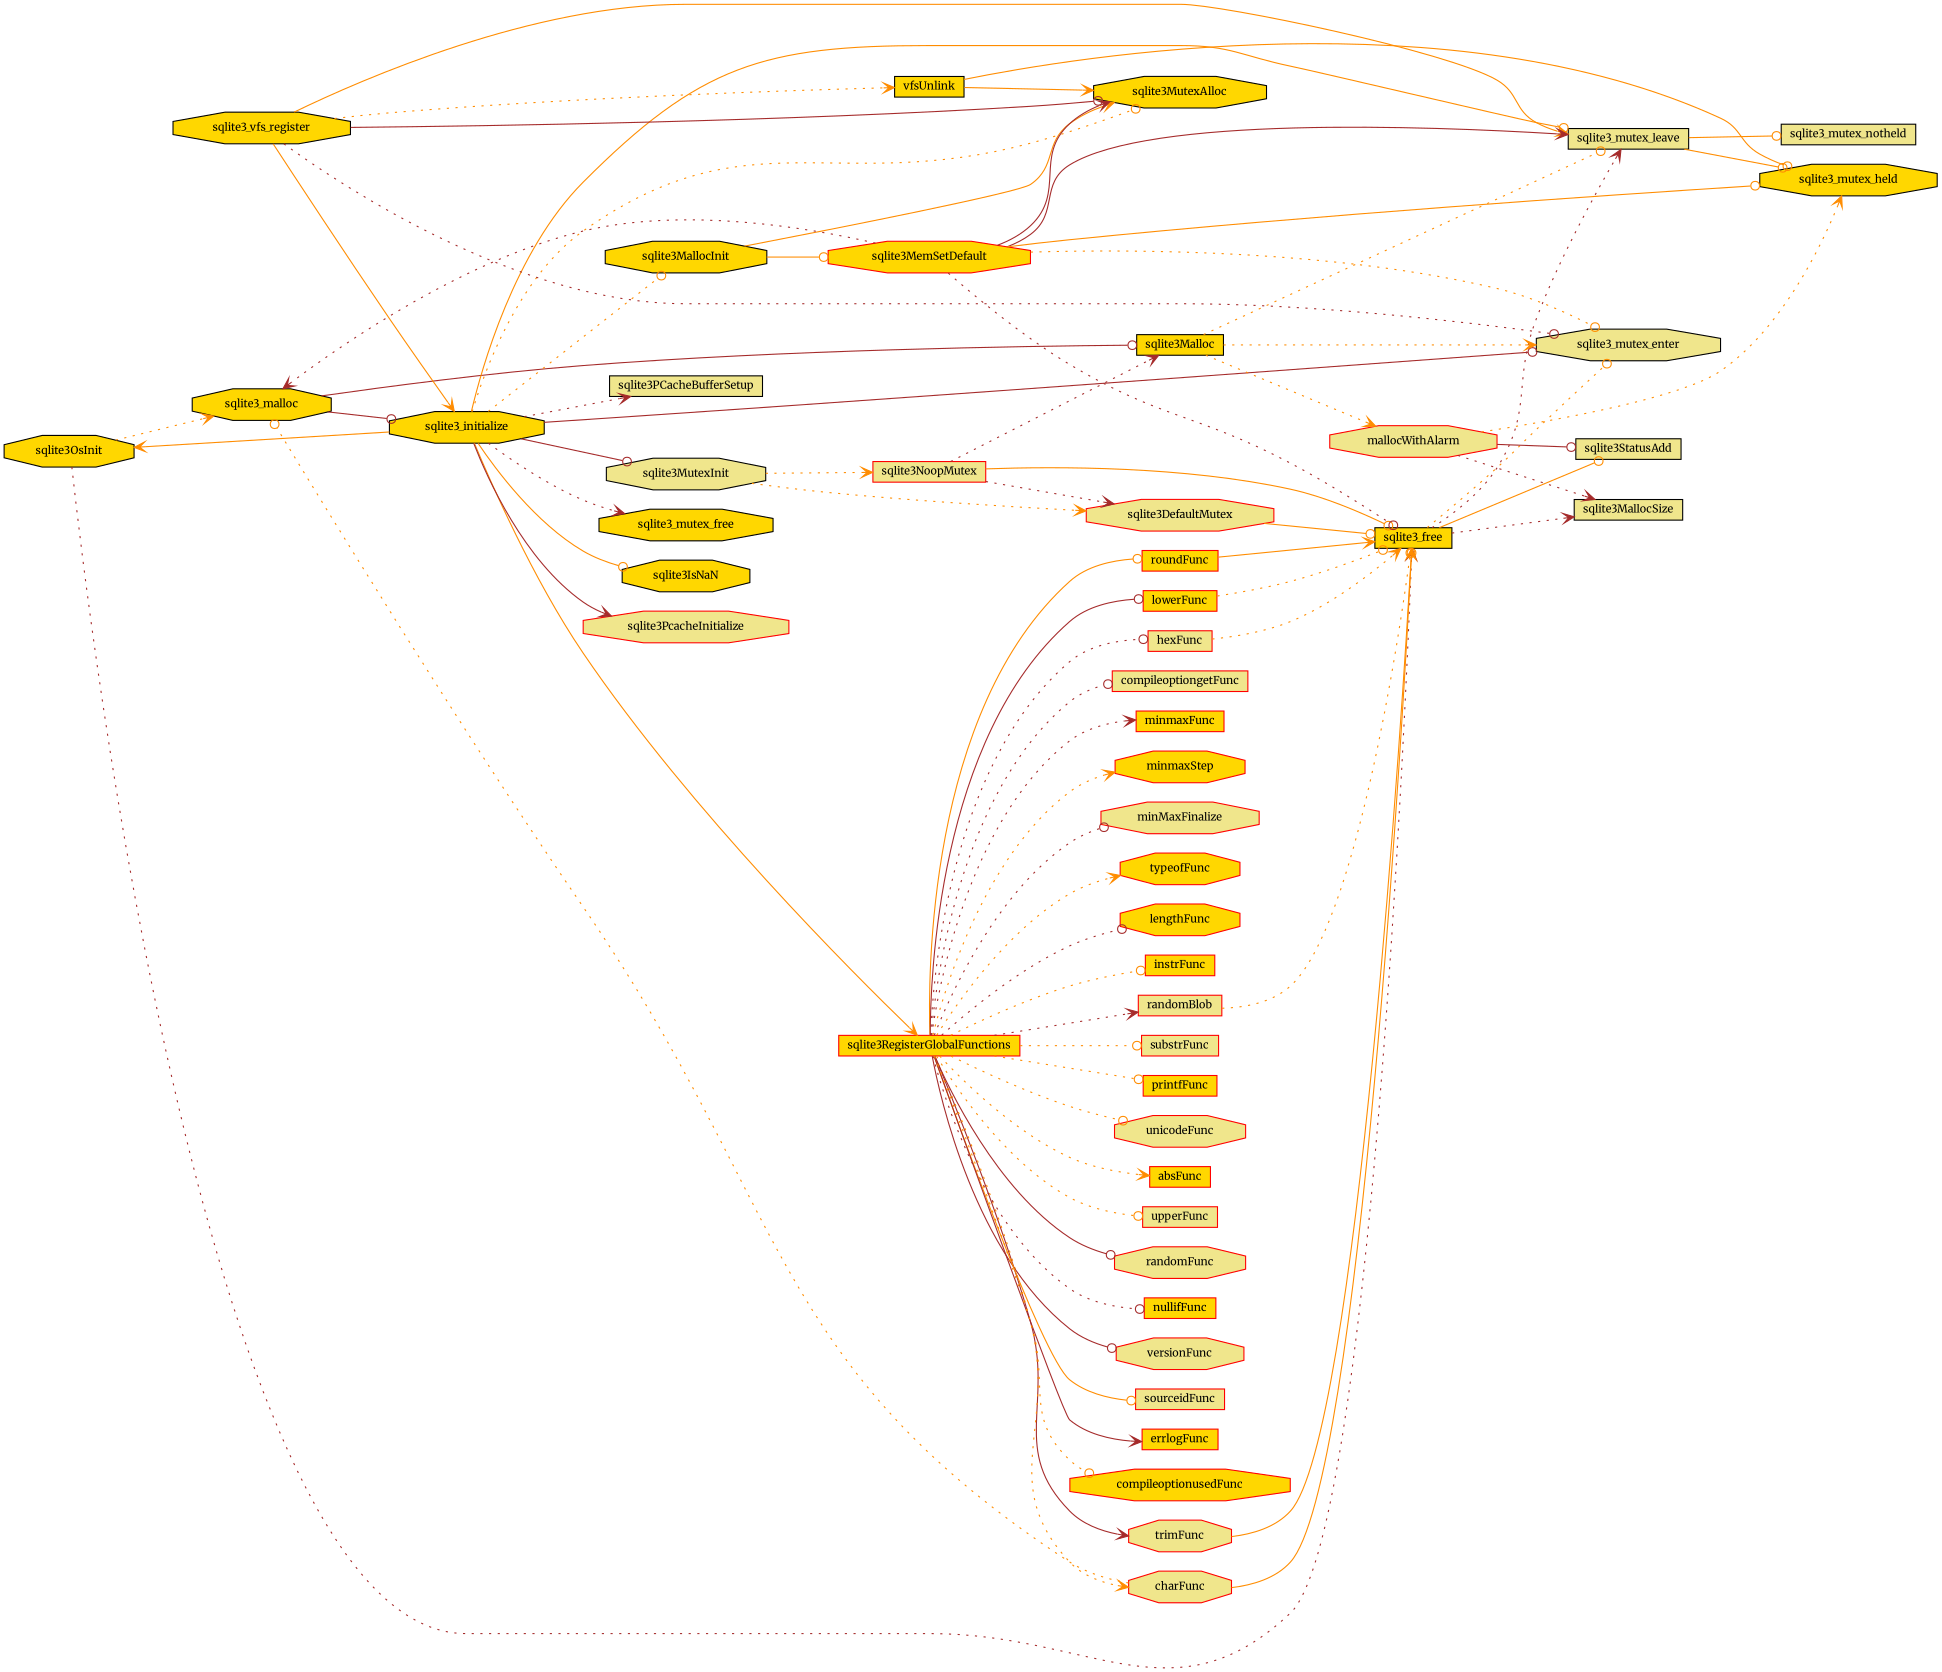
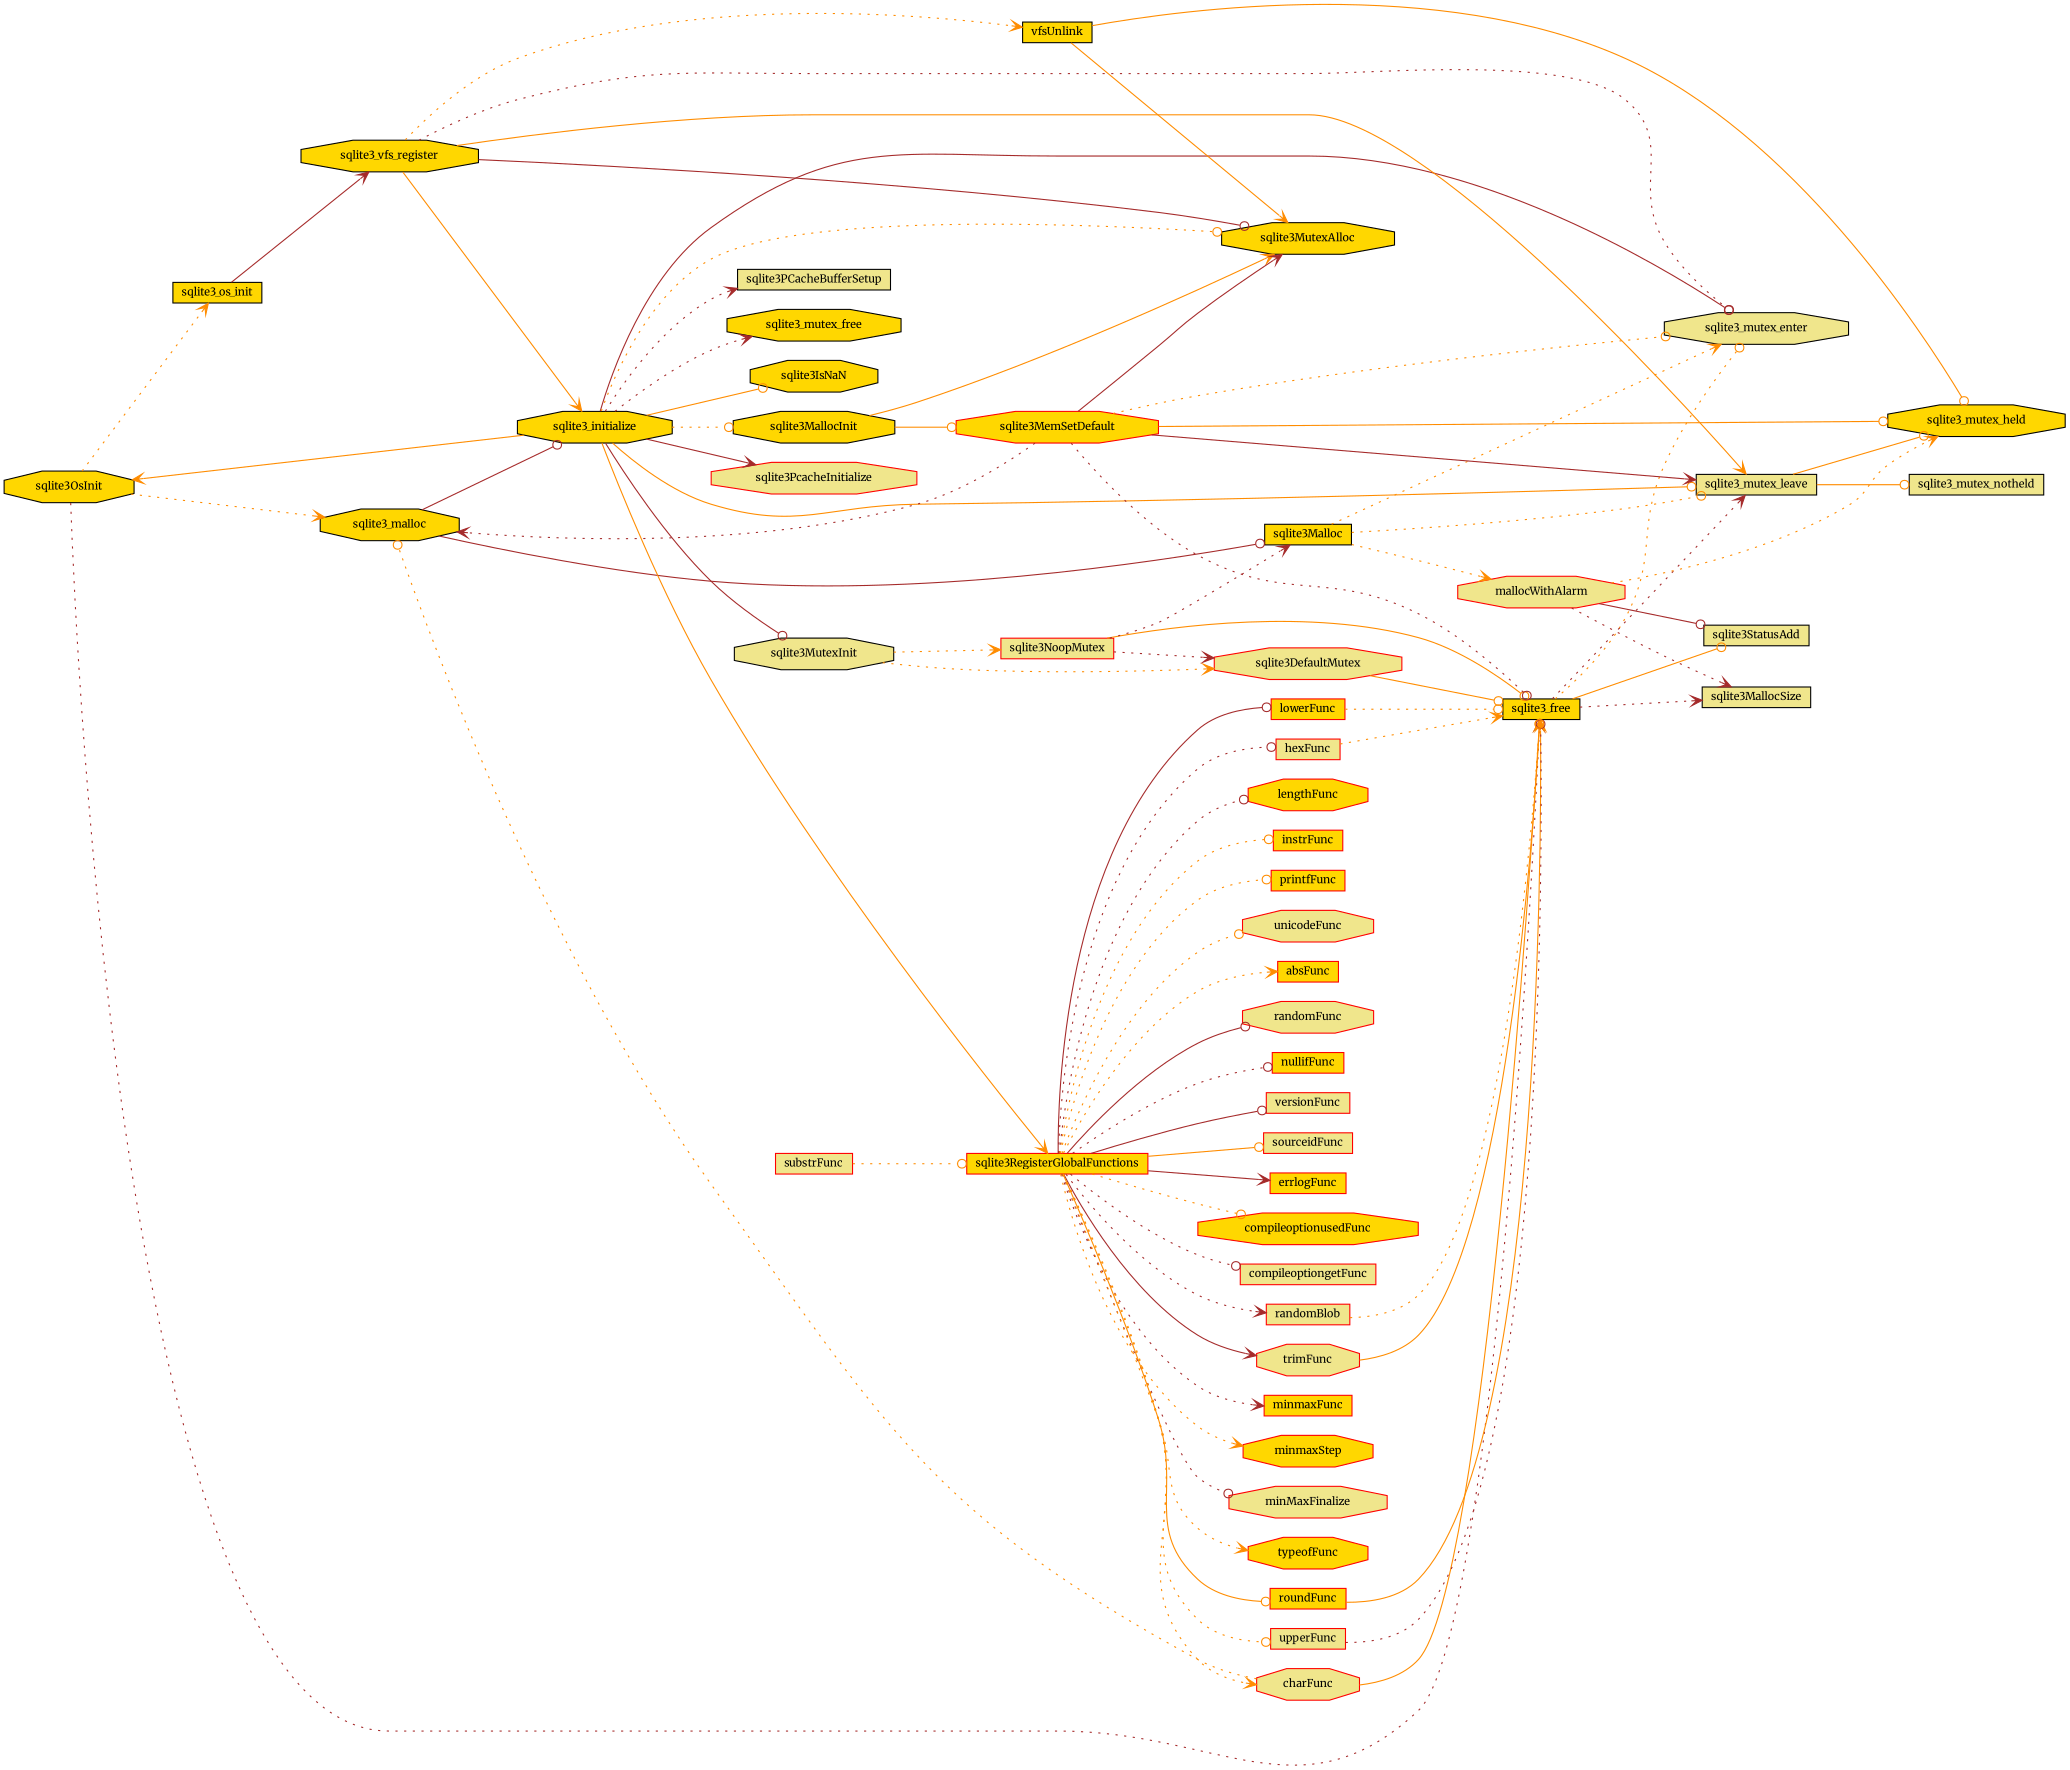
none -> (217, 293)
(1076, 1046) -> (905, 1164)
none -> (1512, 1320)
(1180, 1354) -> (1308, 1103)
